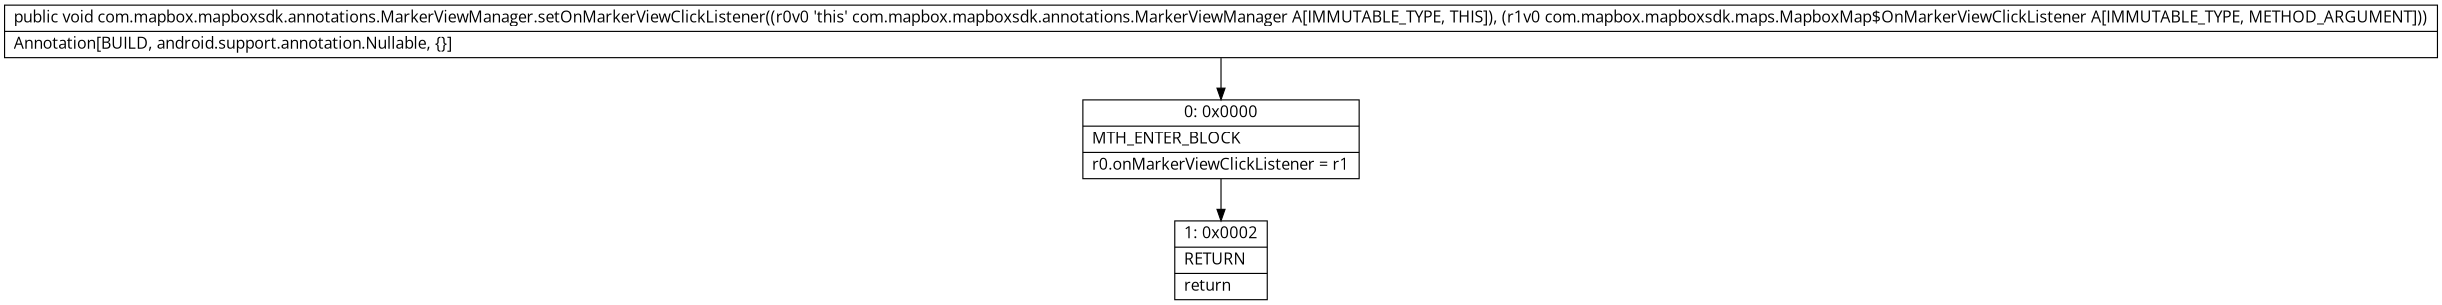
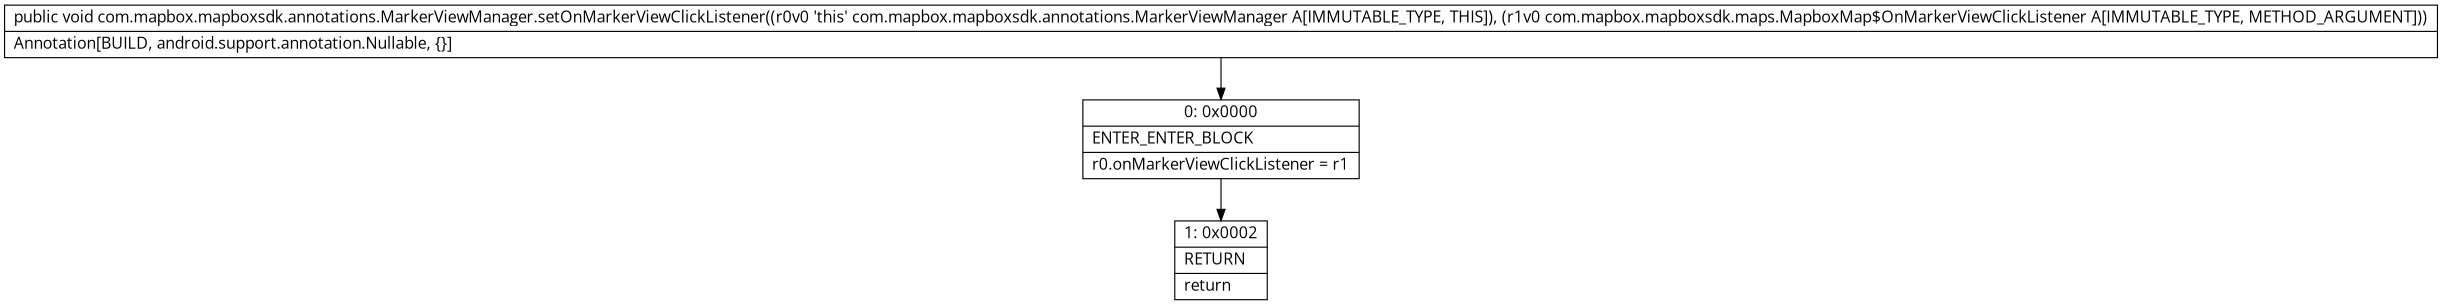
(1166, 139) -> (1173, 139)
